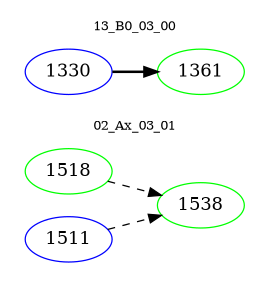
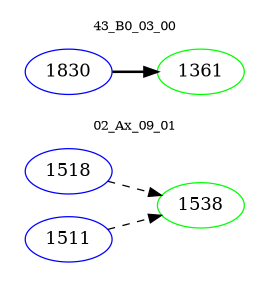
(135, 27) -> (135, 27)
(69, 72) -> (69, 72)
(135, 127) -> (135, 127)
(69, 171) -> (69, 171)
